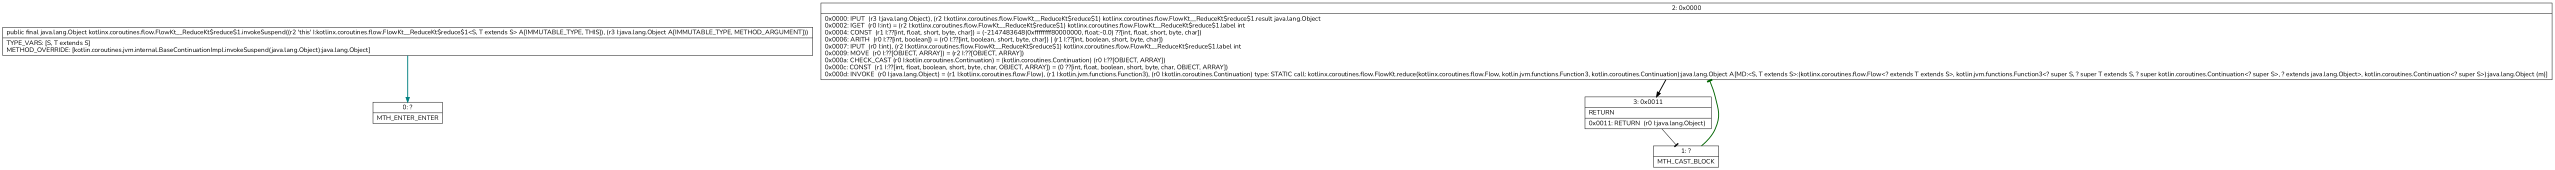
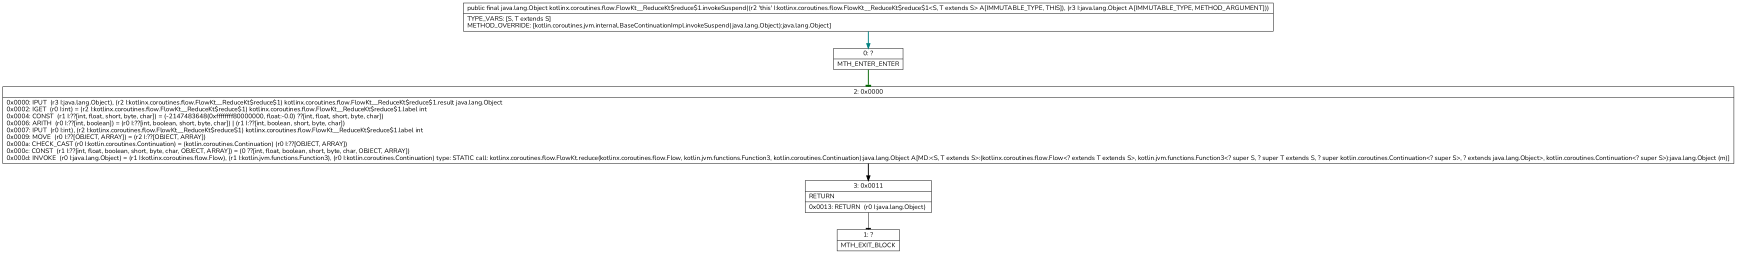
(1719, 116) -> (868, 77)
(1648, 123) -> (868, 207)
(1686, 162) -> (868, 245)
